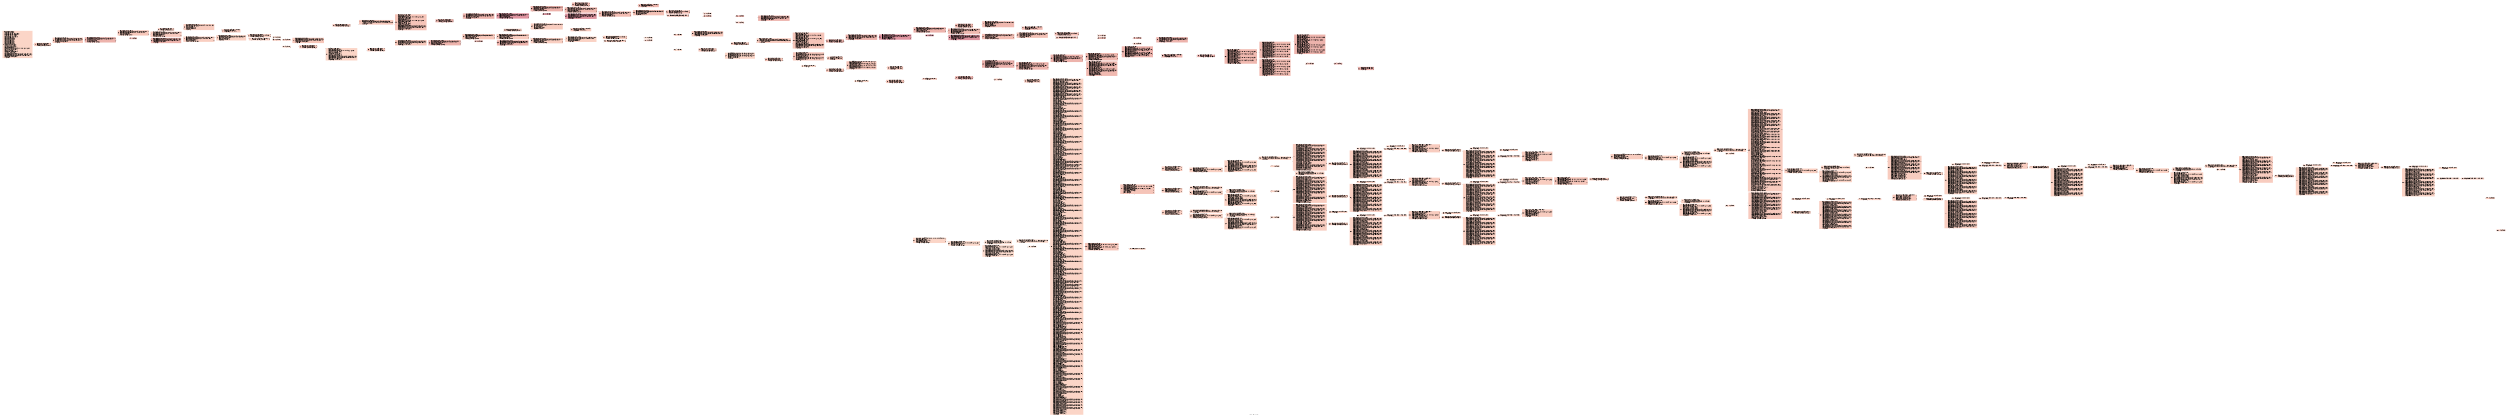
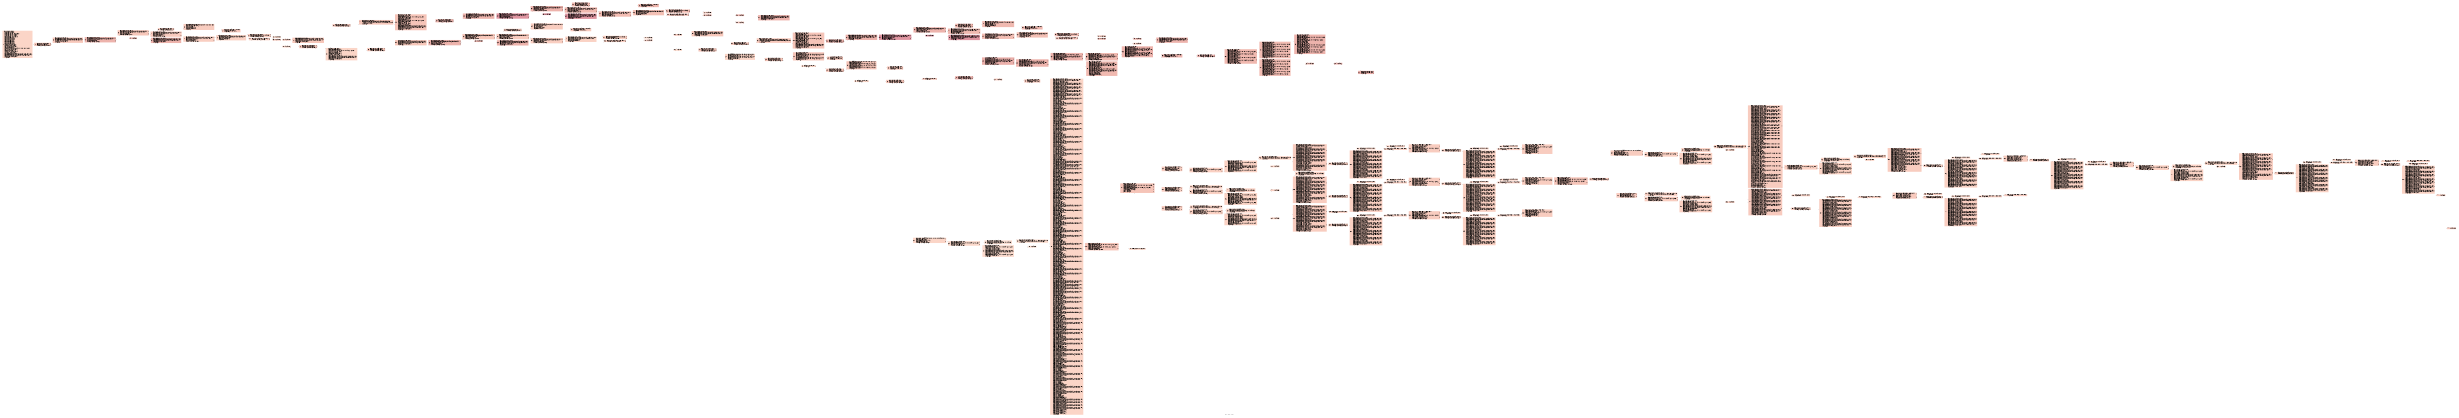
(2448, 179) -> none
